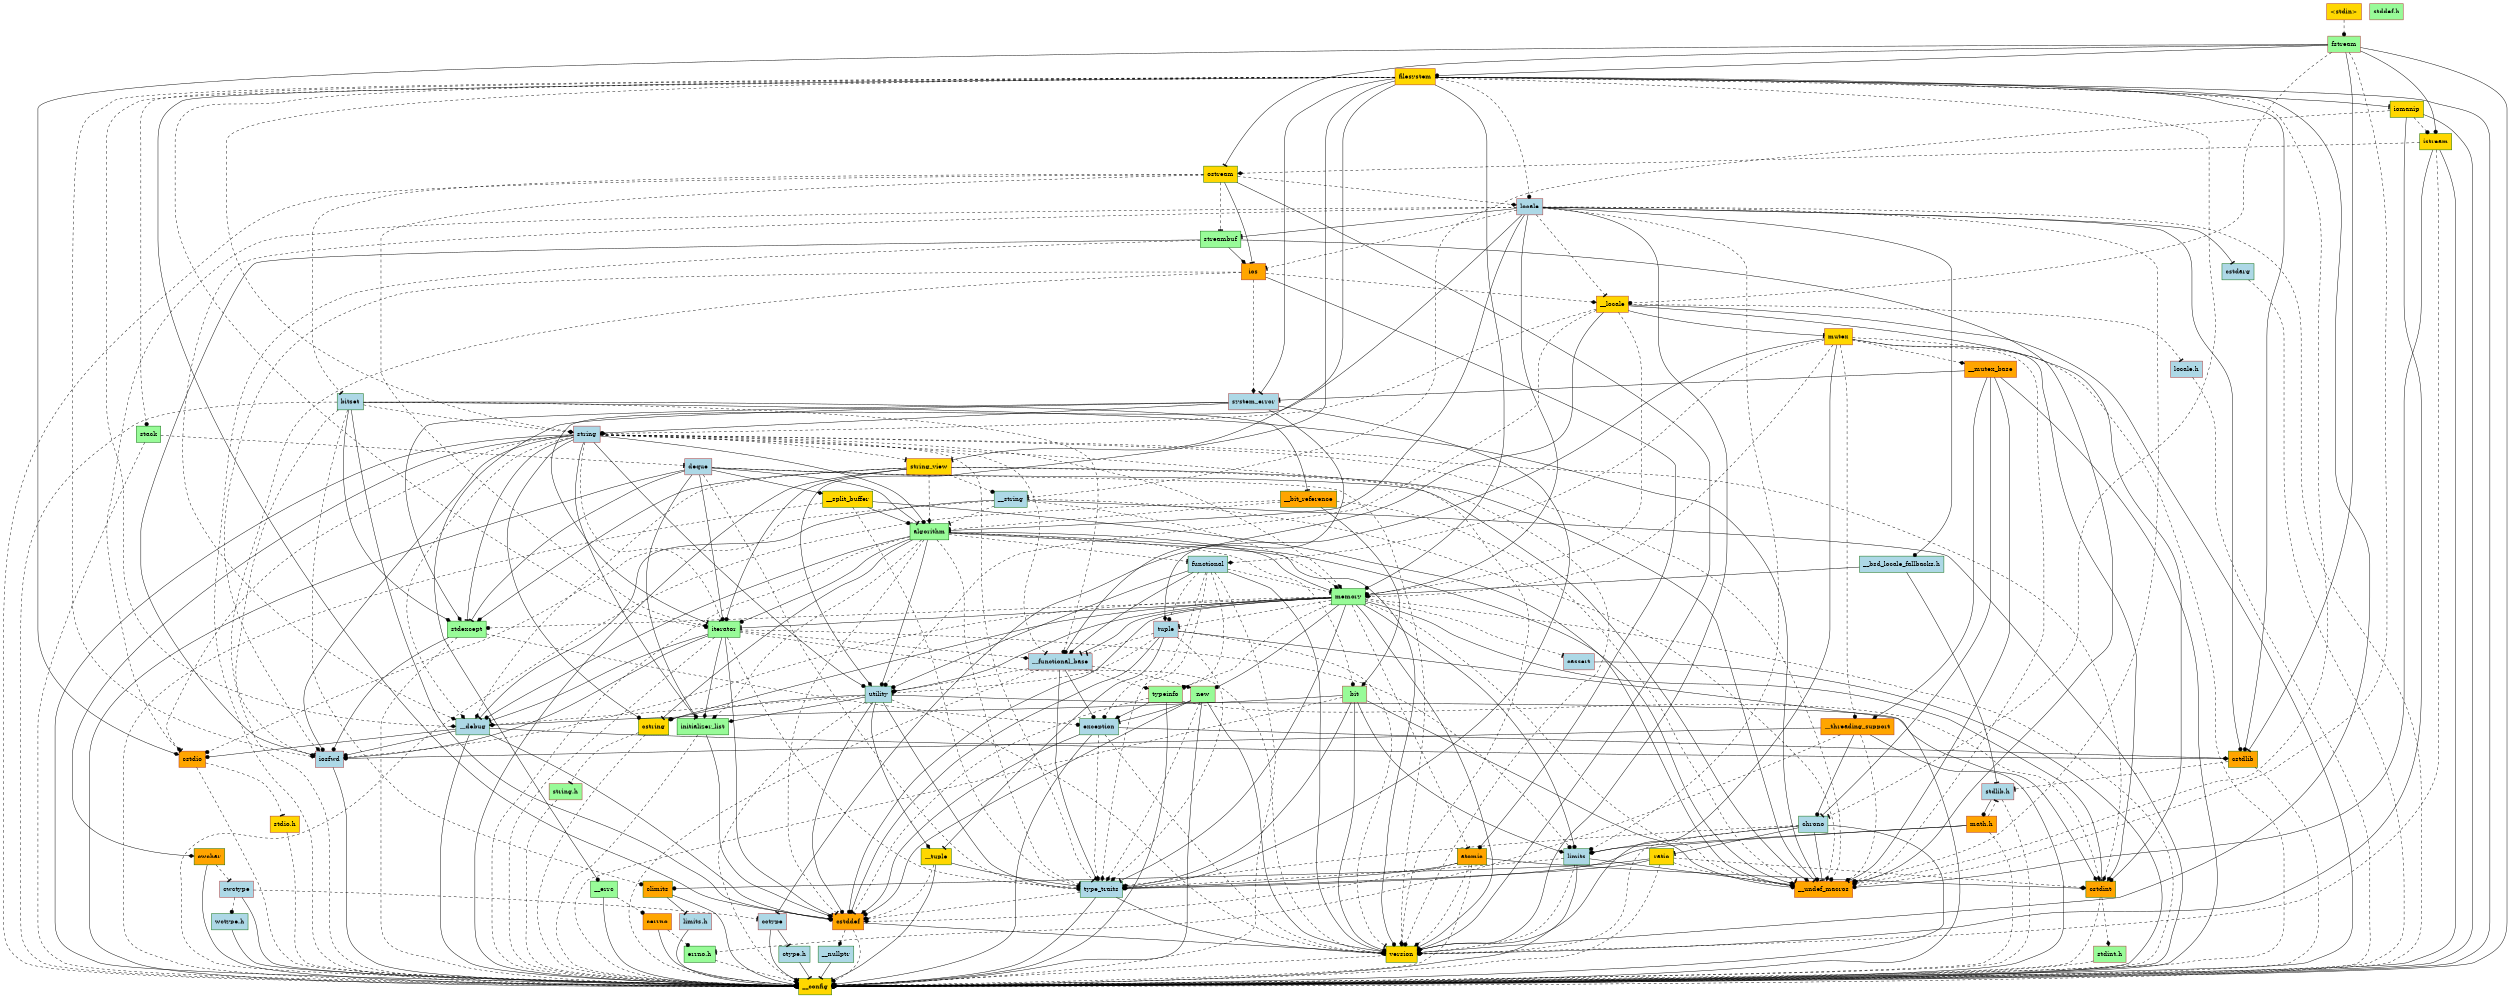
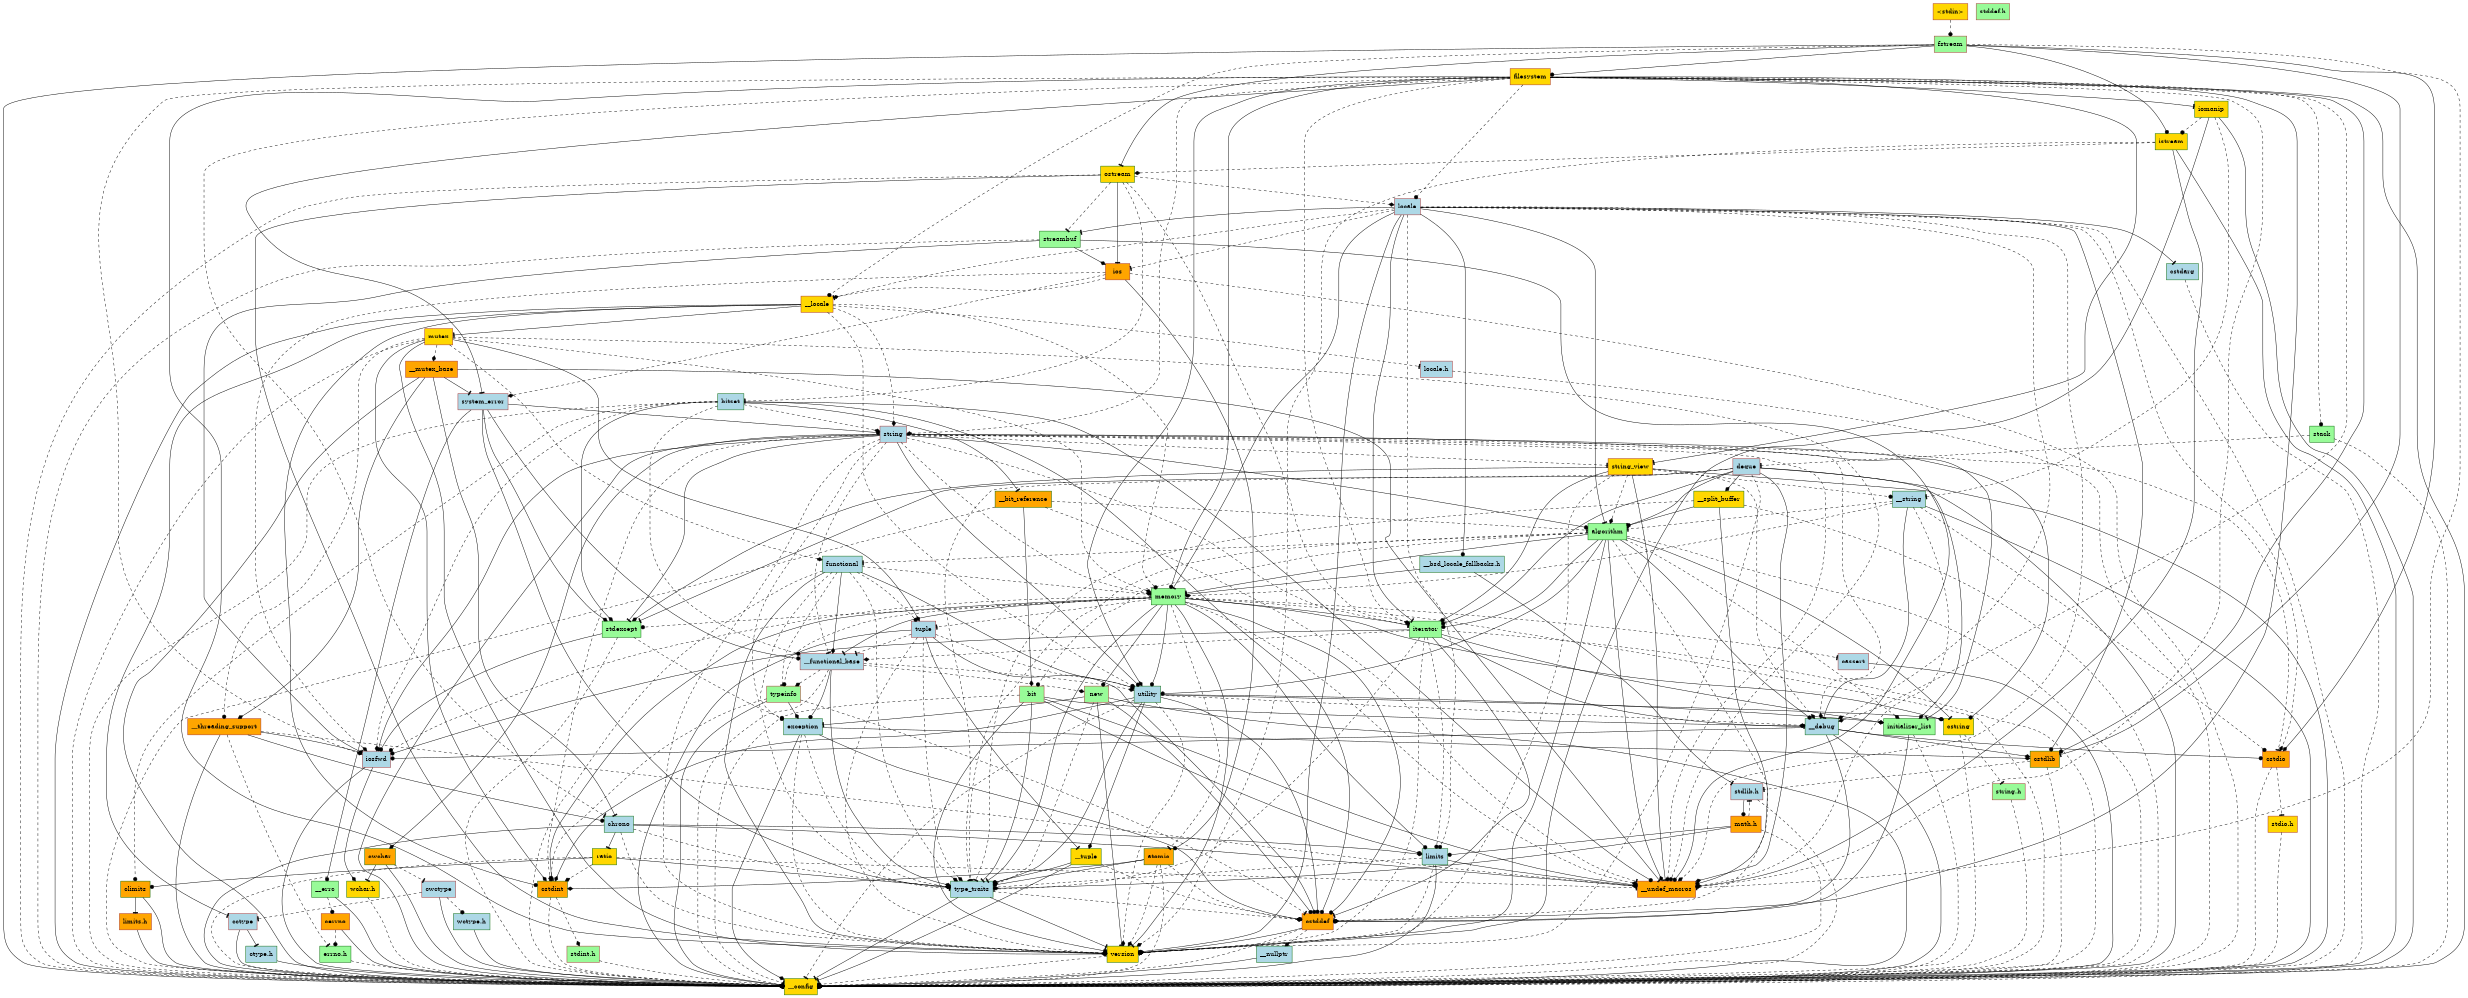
none -> (363, 889)
(696, 922) -> (135, 922)
